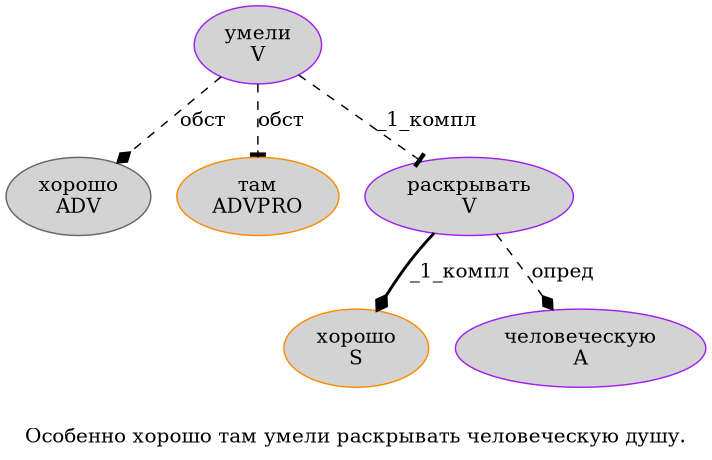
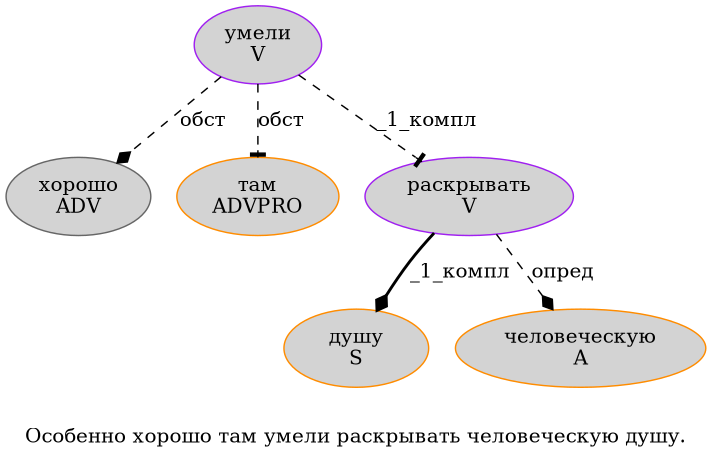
(356, 348) -> (356, 348)
(581, 348) -> (581, 348)
